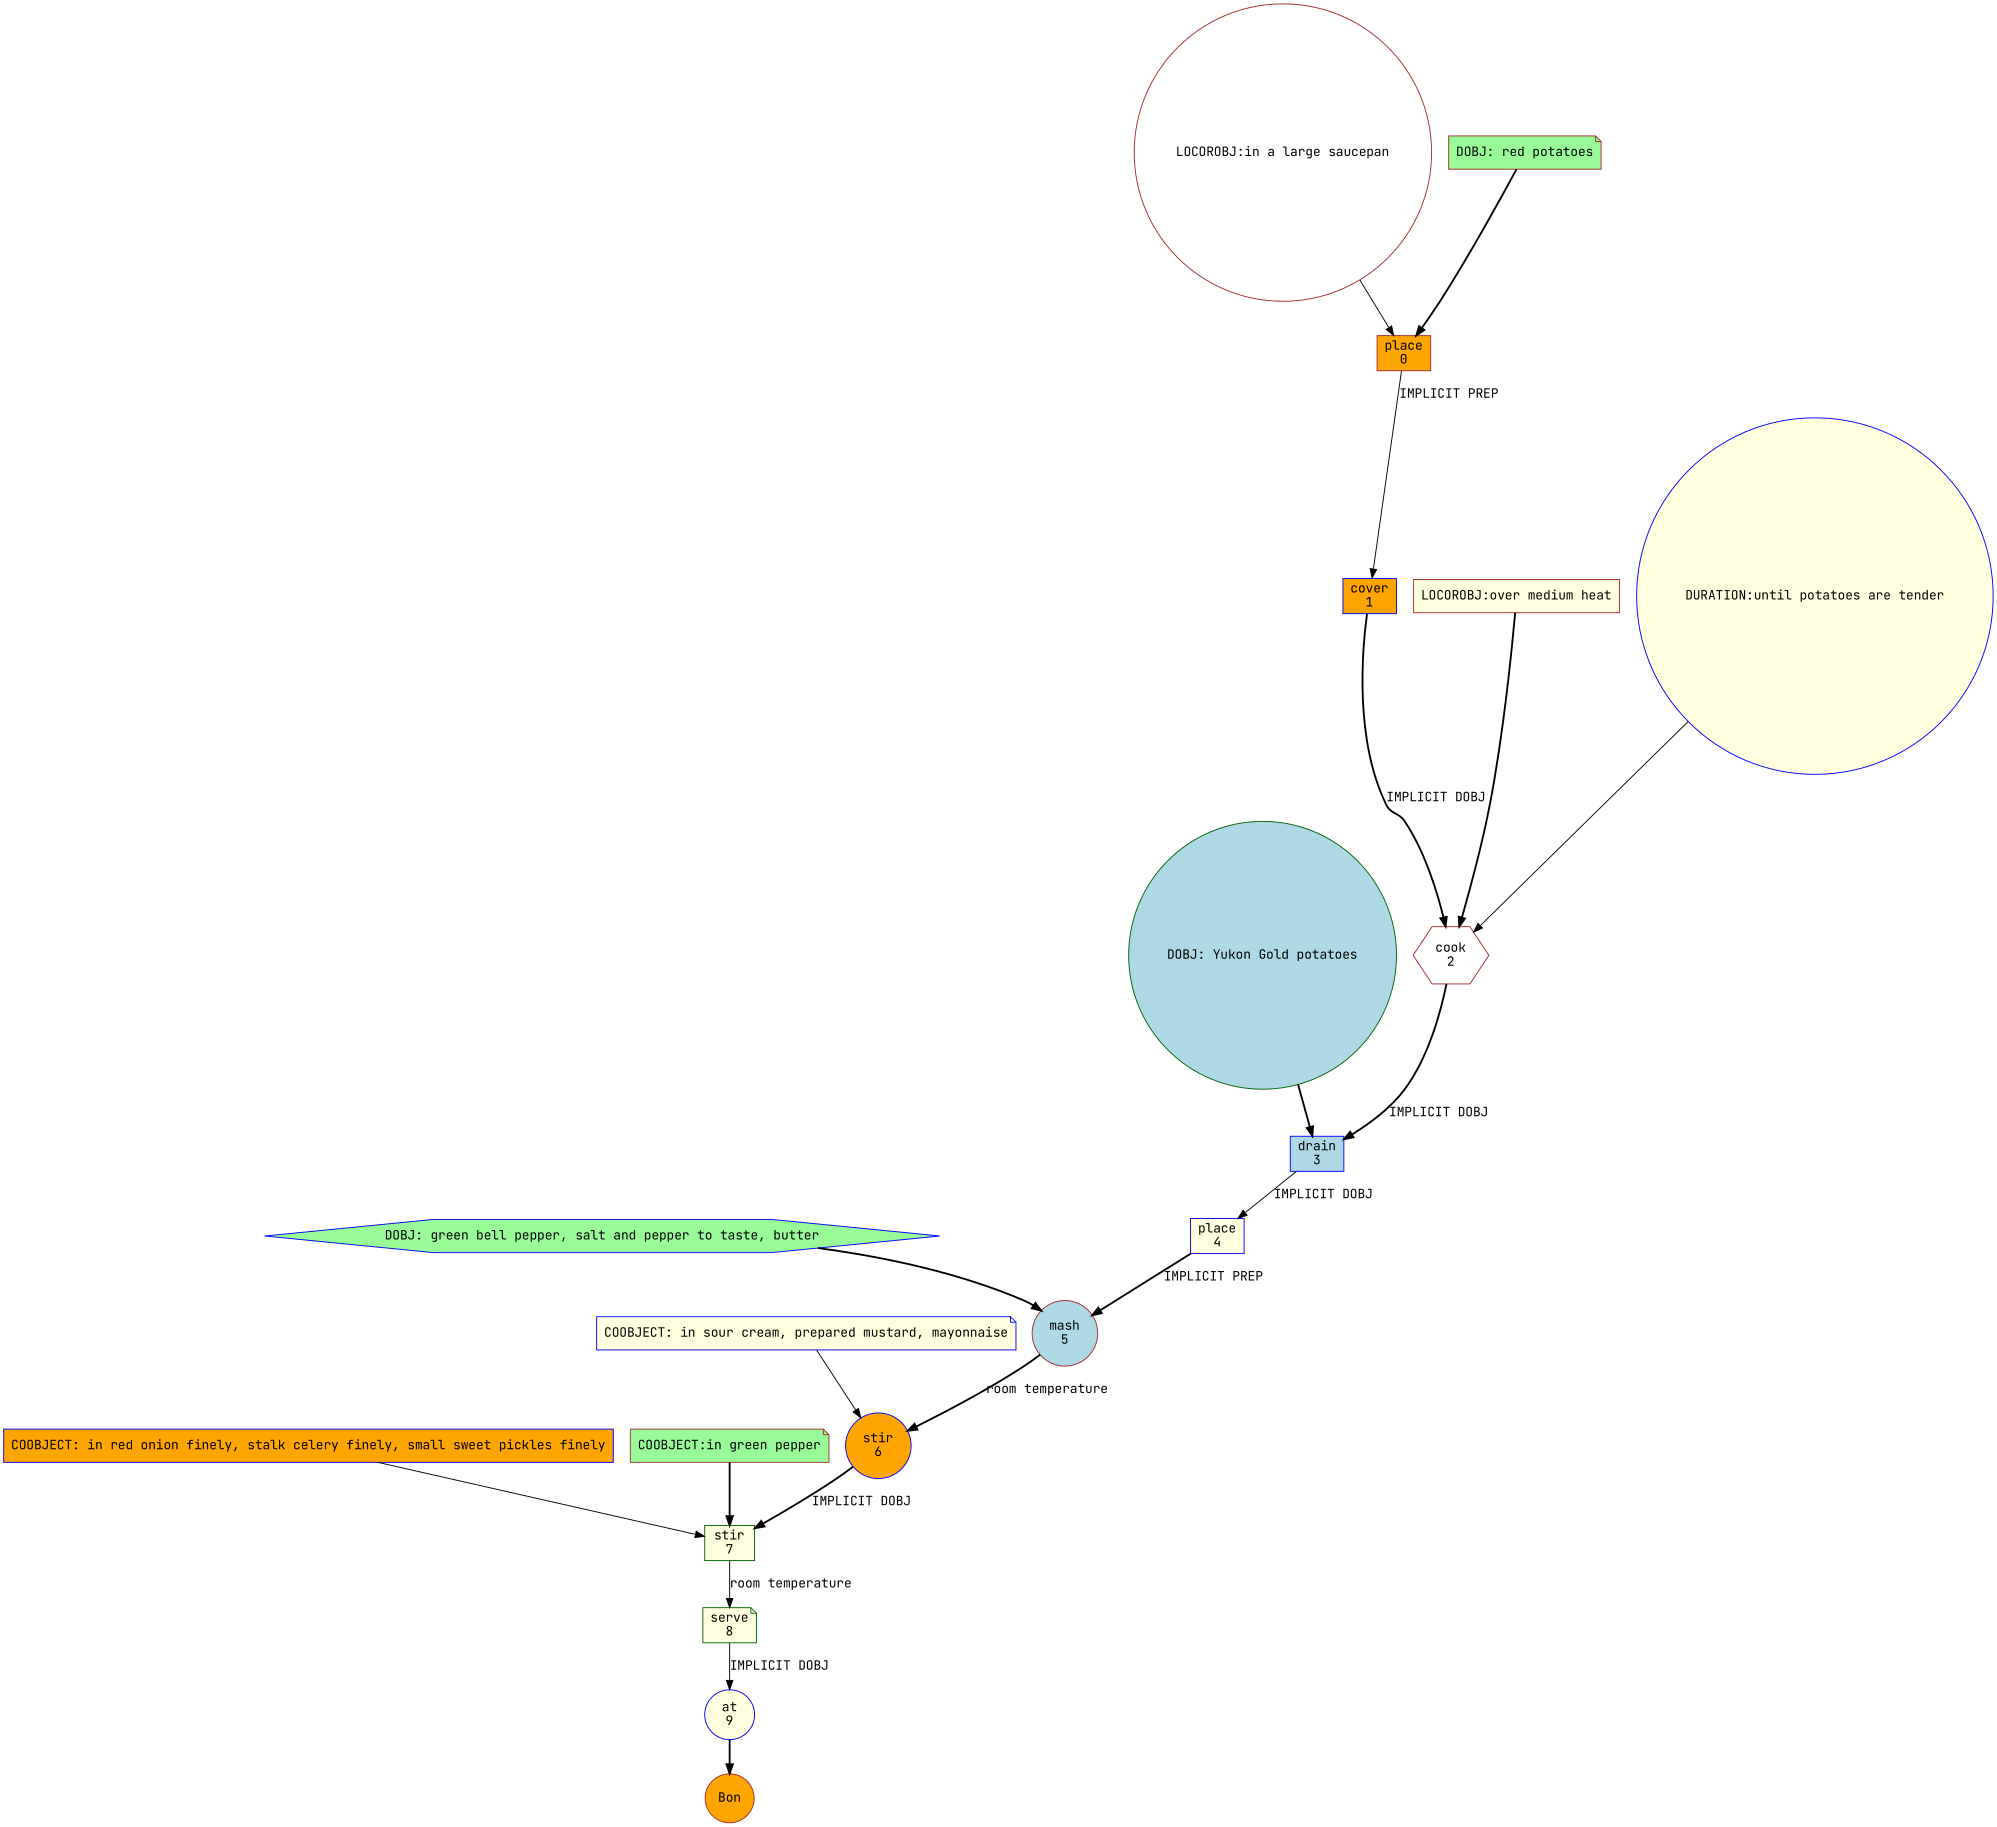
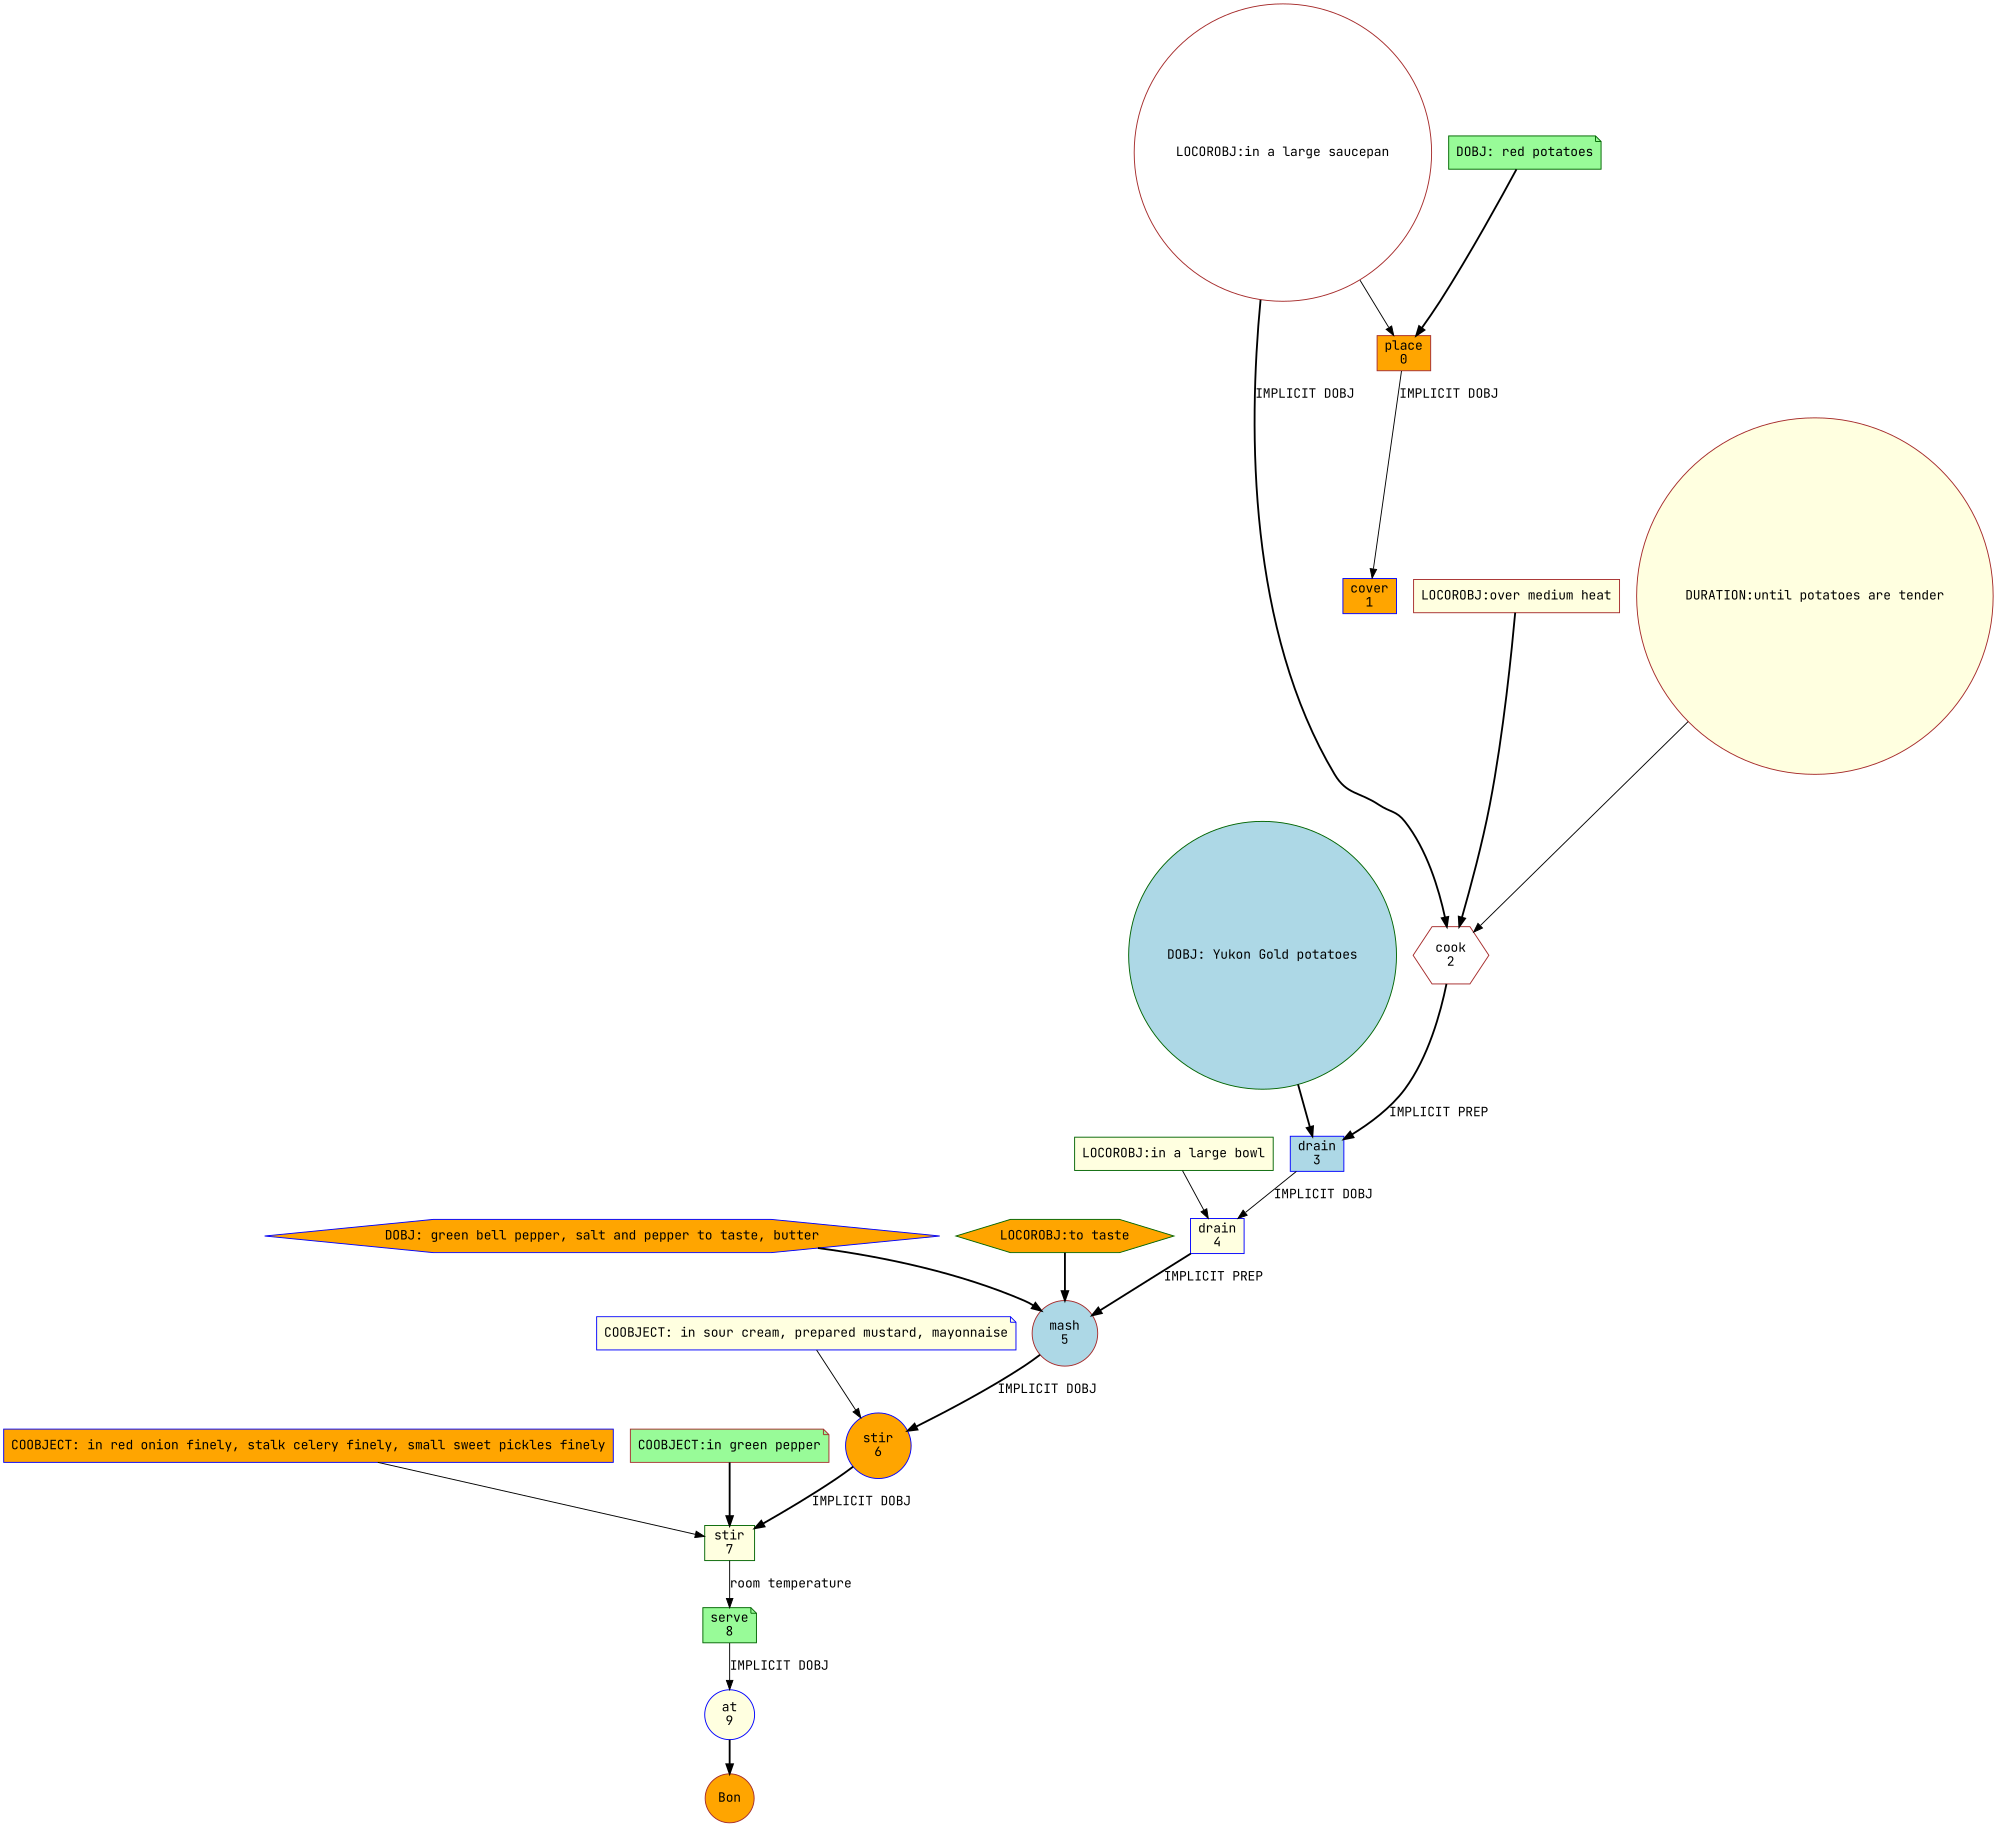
(1525, 153) -> (1525, 153)
(1449, 394) -> (1449, 394)
(1815, 596) -> (1815, 596)
(1375, 774) -> (1280, 637)
(1439, 1113) -> (1439, 1113)
none -> (1174, 1154)
(602, 1236) -> (602, 1236)
none -> (1065, 1236)
(1217, 1236) -> (1217, 1236)
(1047, 1390) -> (1047, 1390)
(730, 1625) -> (730, 1625)
